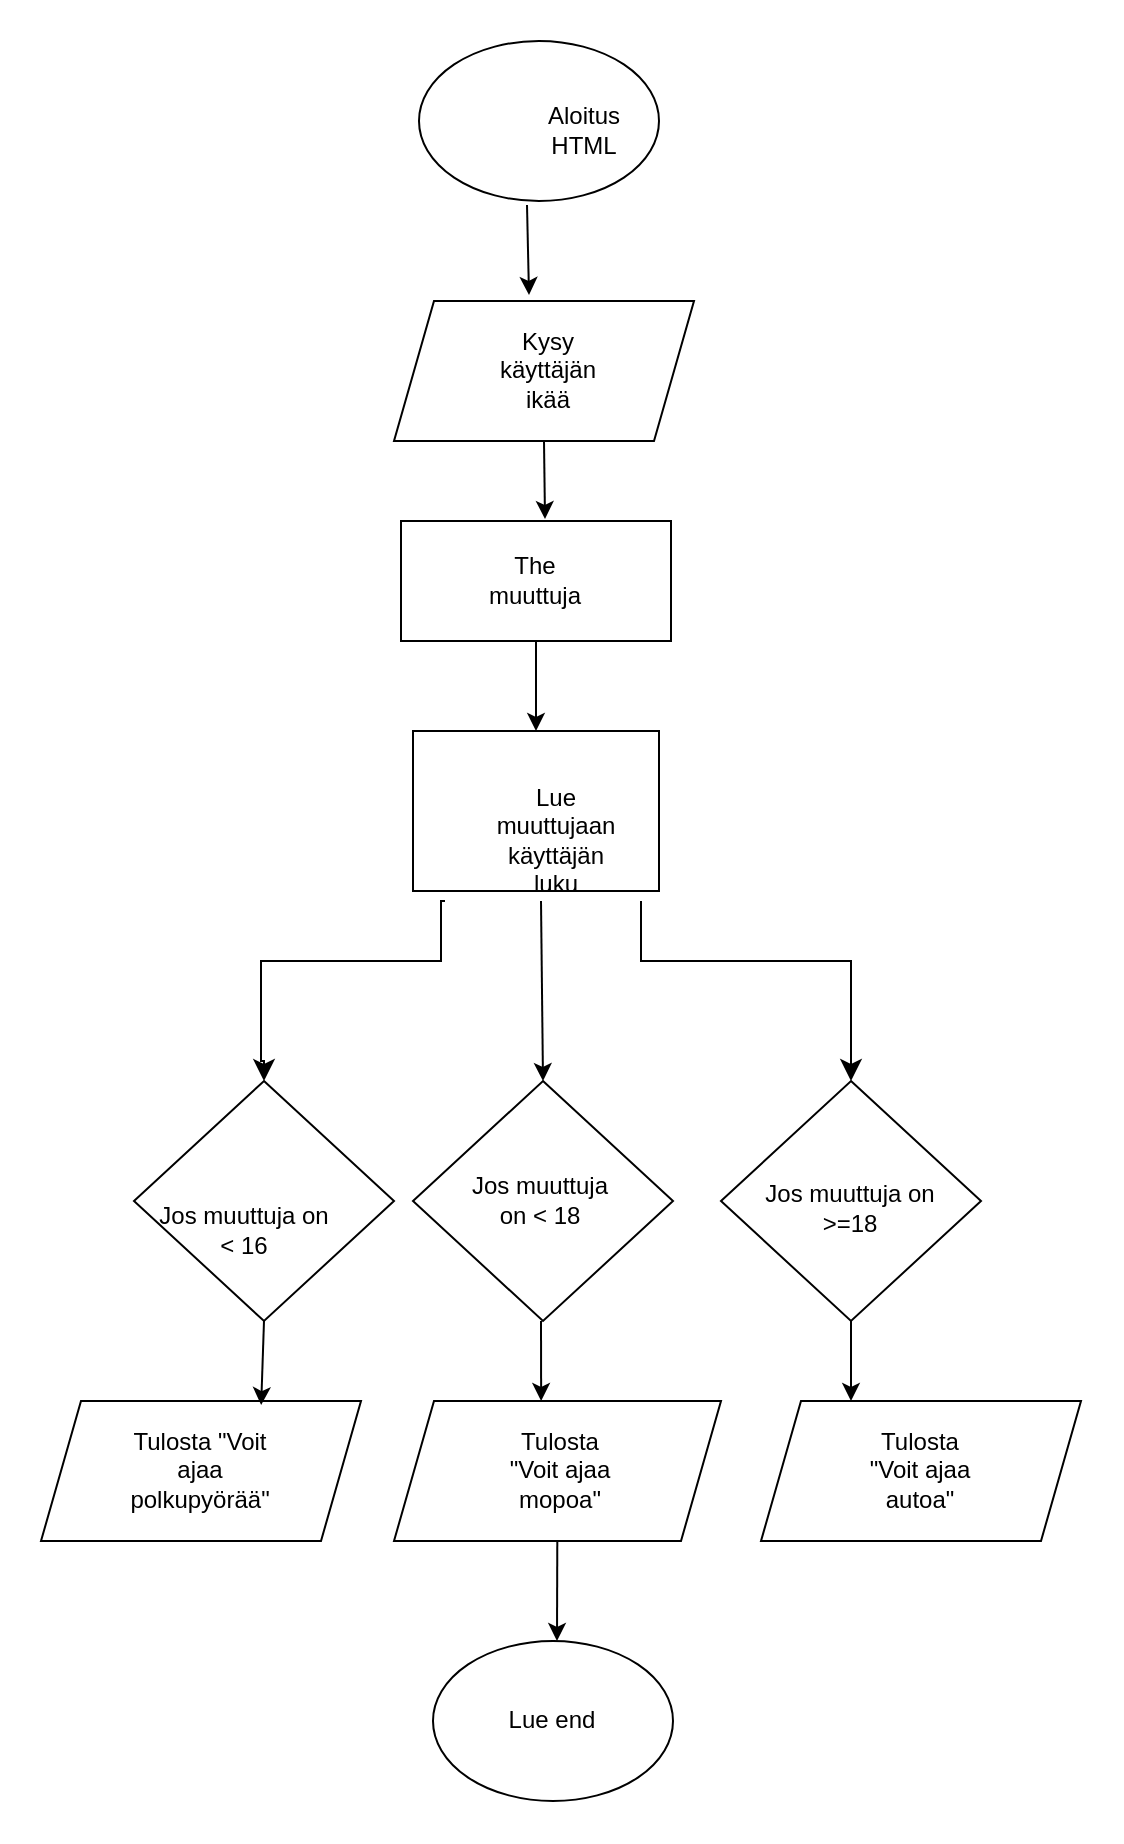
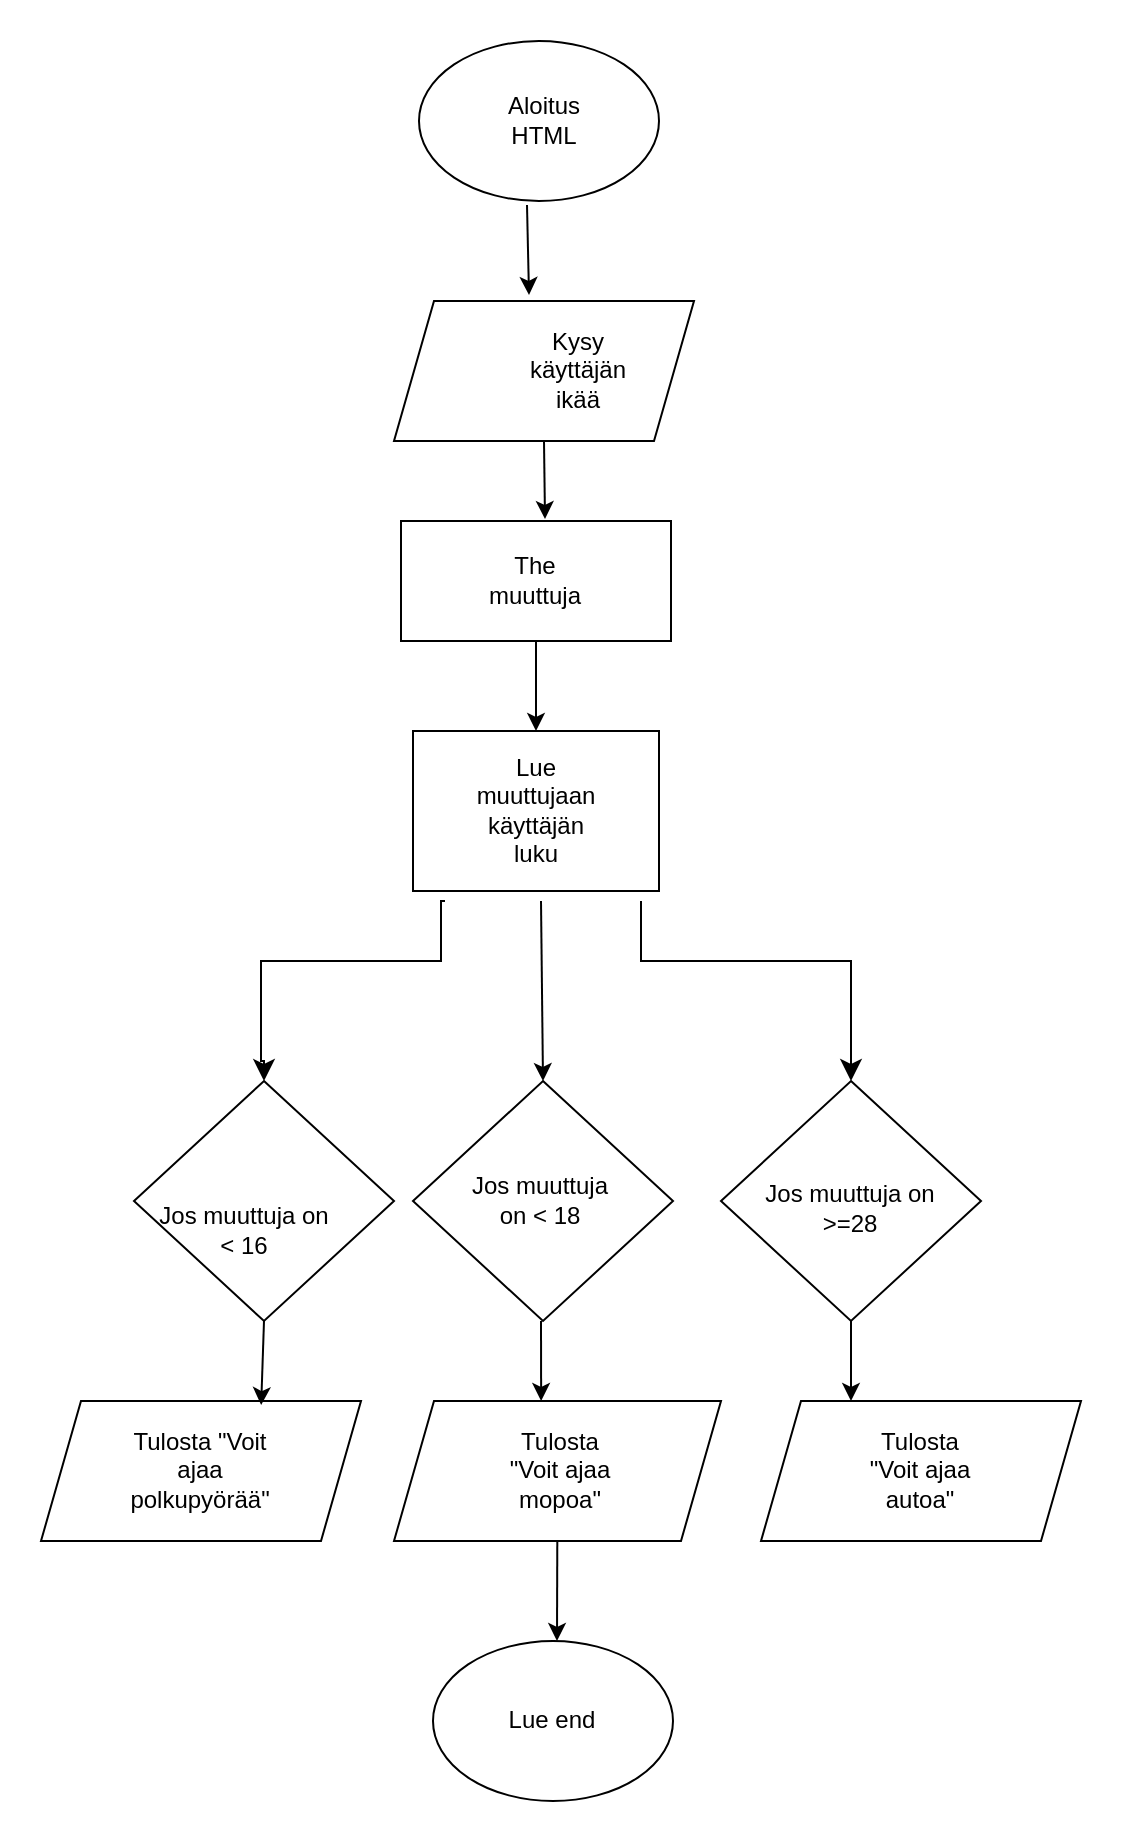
(584, 131) -> (544, 121)
(549, 371) -> (579, 371)
(556, 841) -> (536, 811)
(851, 1209) -> (851, 1209)
